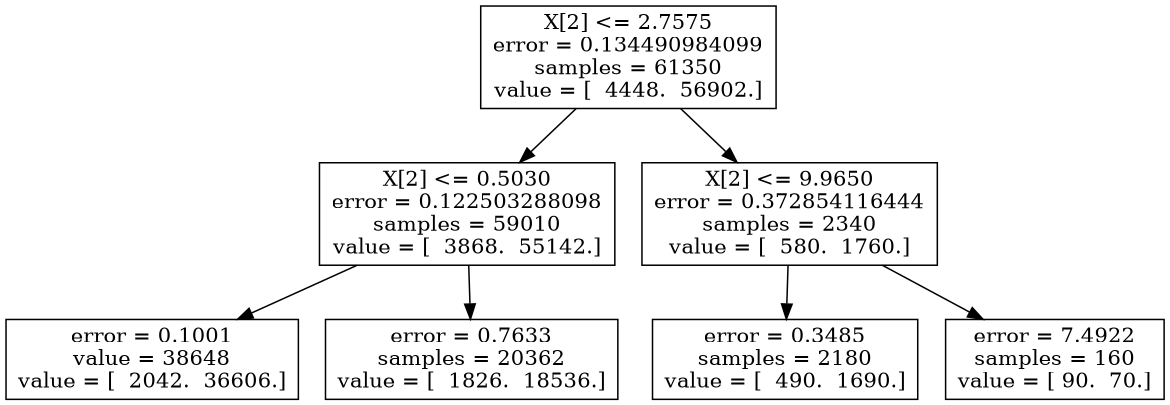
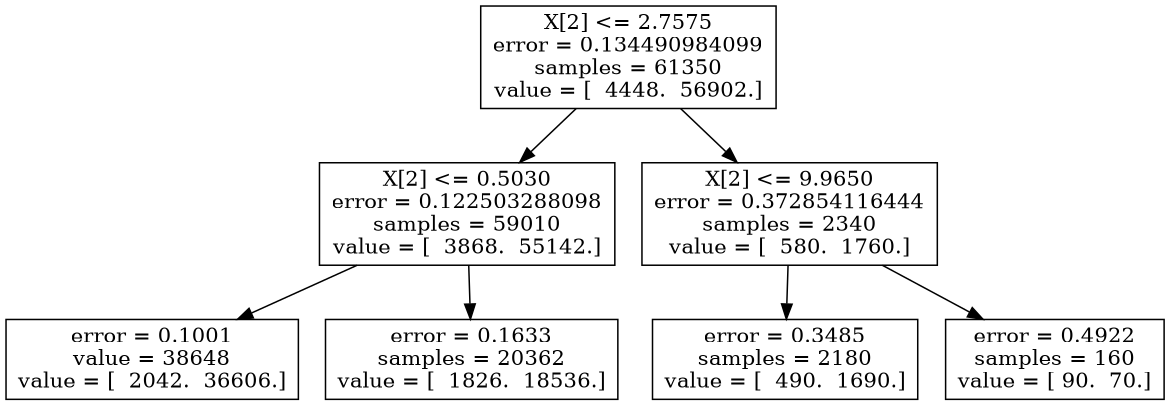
(472, 359) -> (472, 359)
(1055, 359) -> (1055, 359)
